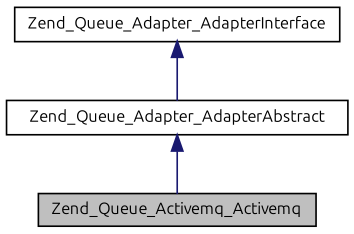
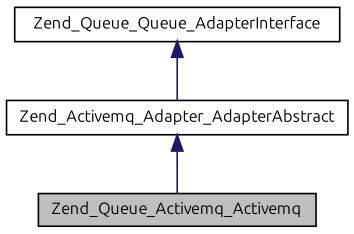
(177, 24) -> (177, 24)
(177, 118) -> (177, 118)
